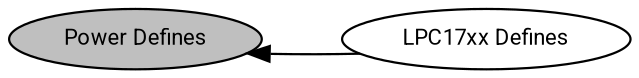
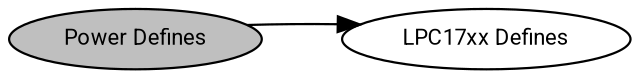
(315, 54) -> (292, 24)
